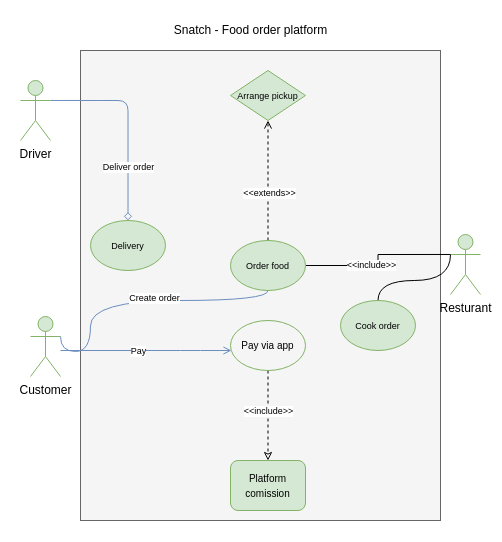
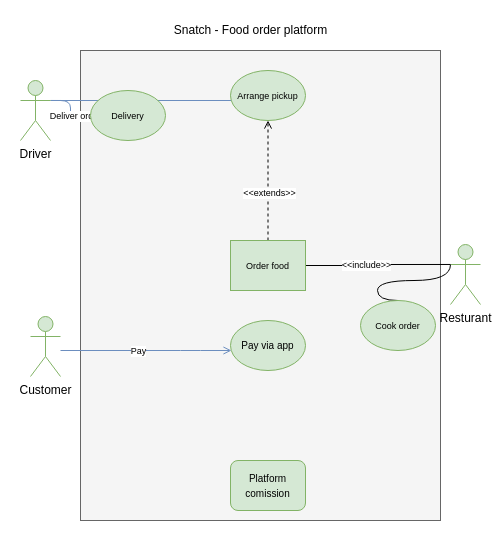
(268, 96) -> (268, 96)
none -> (201, 101)
(128, 246) -> (128, 116)
(466, 265) -> (466, 275)
(268, 266) -> (268, 266)
(95, 316) -> none
(378, 326) -> (398, 326)
(268, 346) -> (268, 346)
(268, 412) -> none
